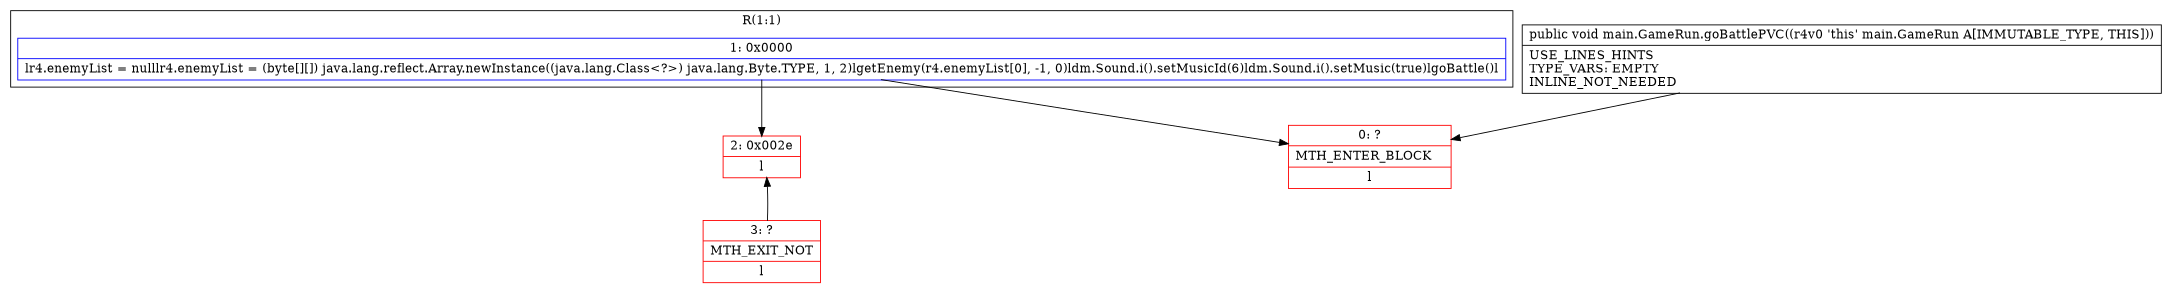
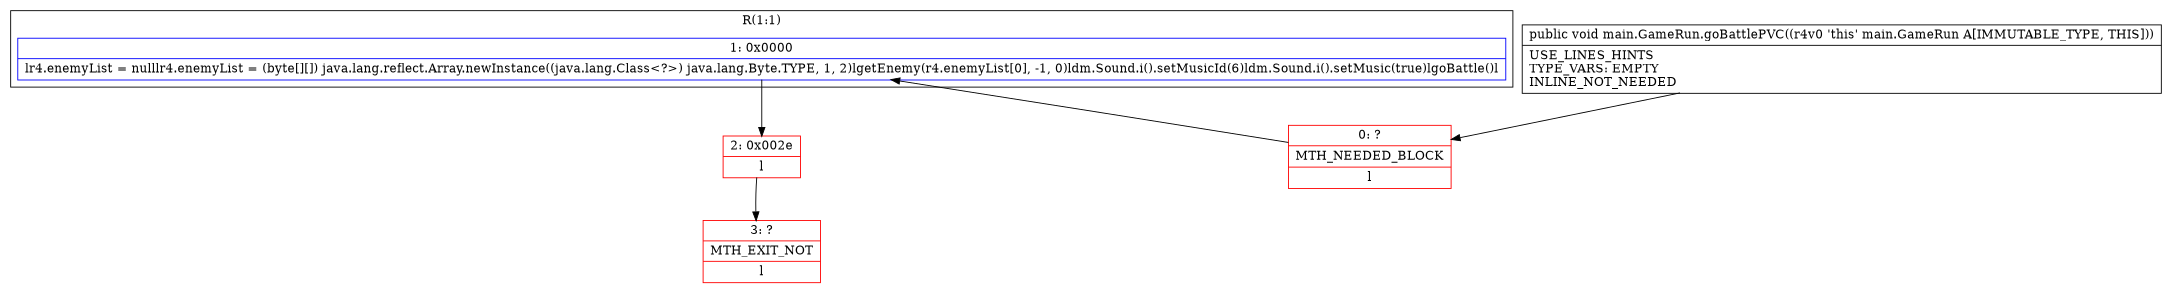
(1080, 111) -> (1094, 112)
(1364, 156) -> (1370, 156)
(768, 204) -> (756, 194)
